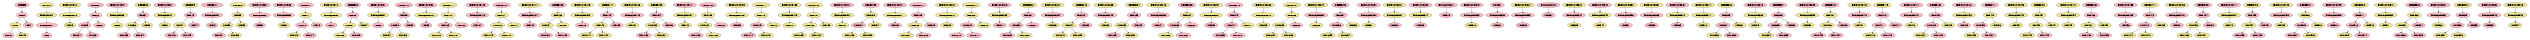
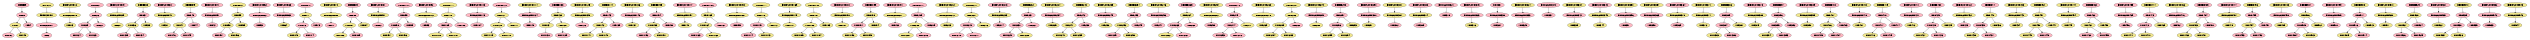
(212, 5) -> (212, 5)
(554, 30) -> (563, 30)
